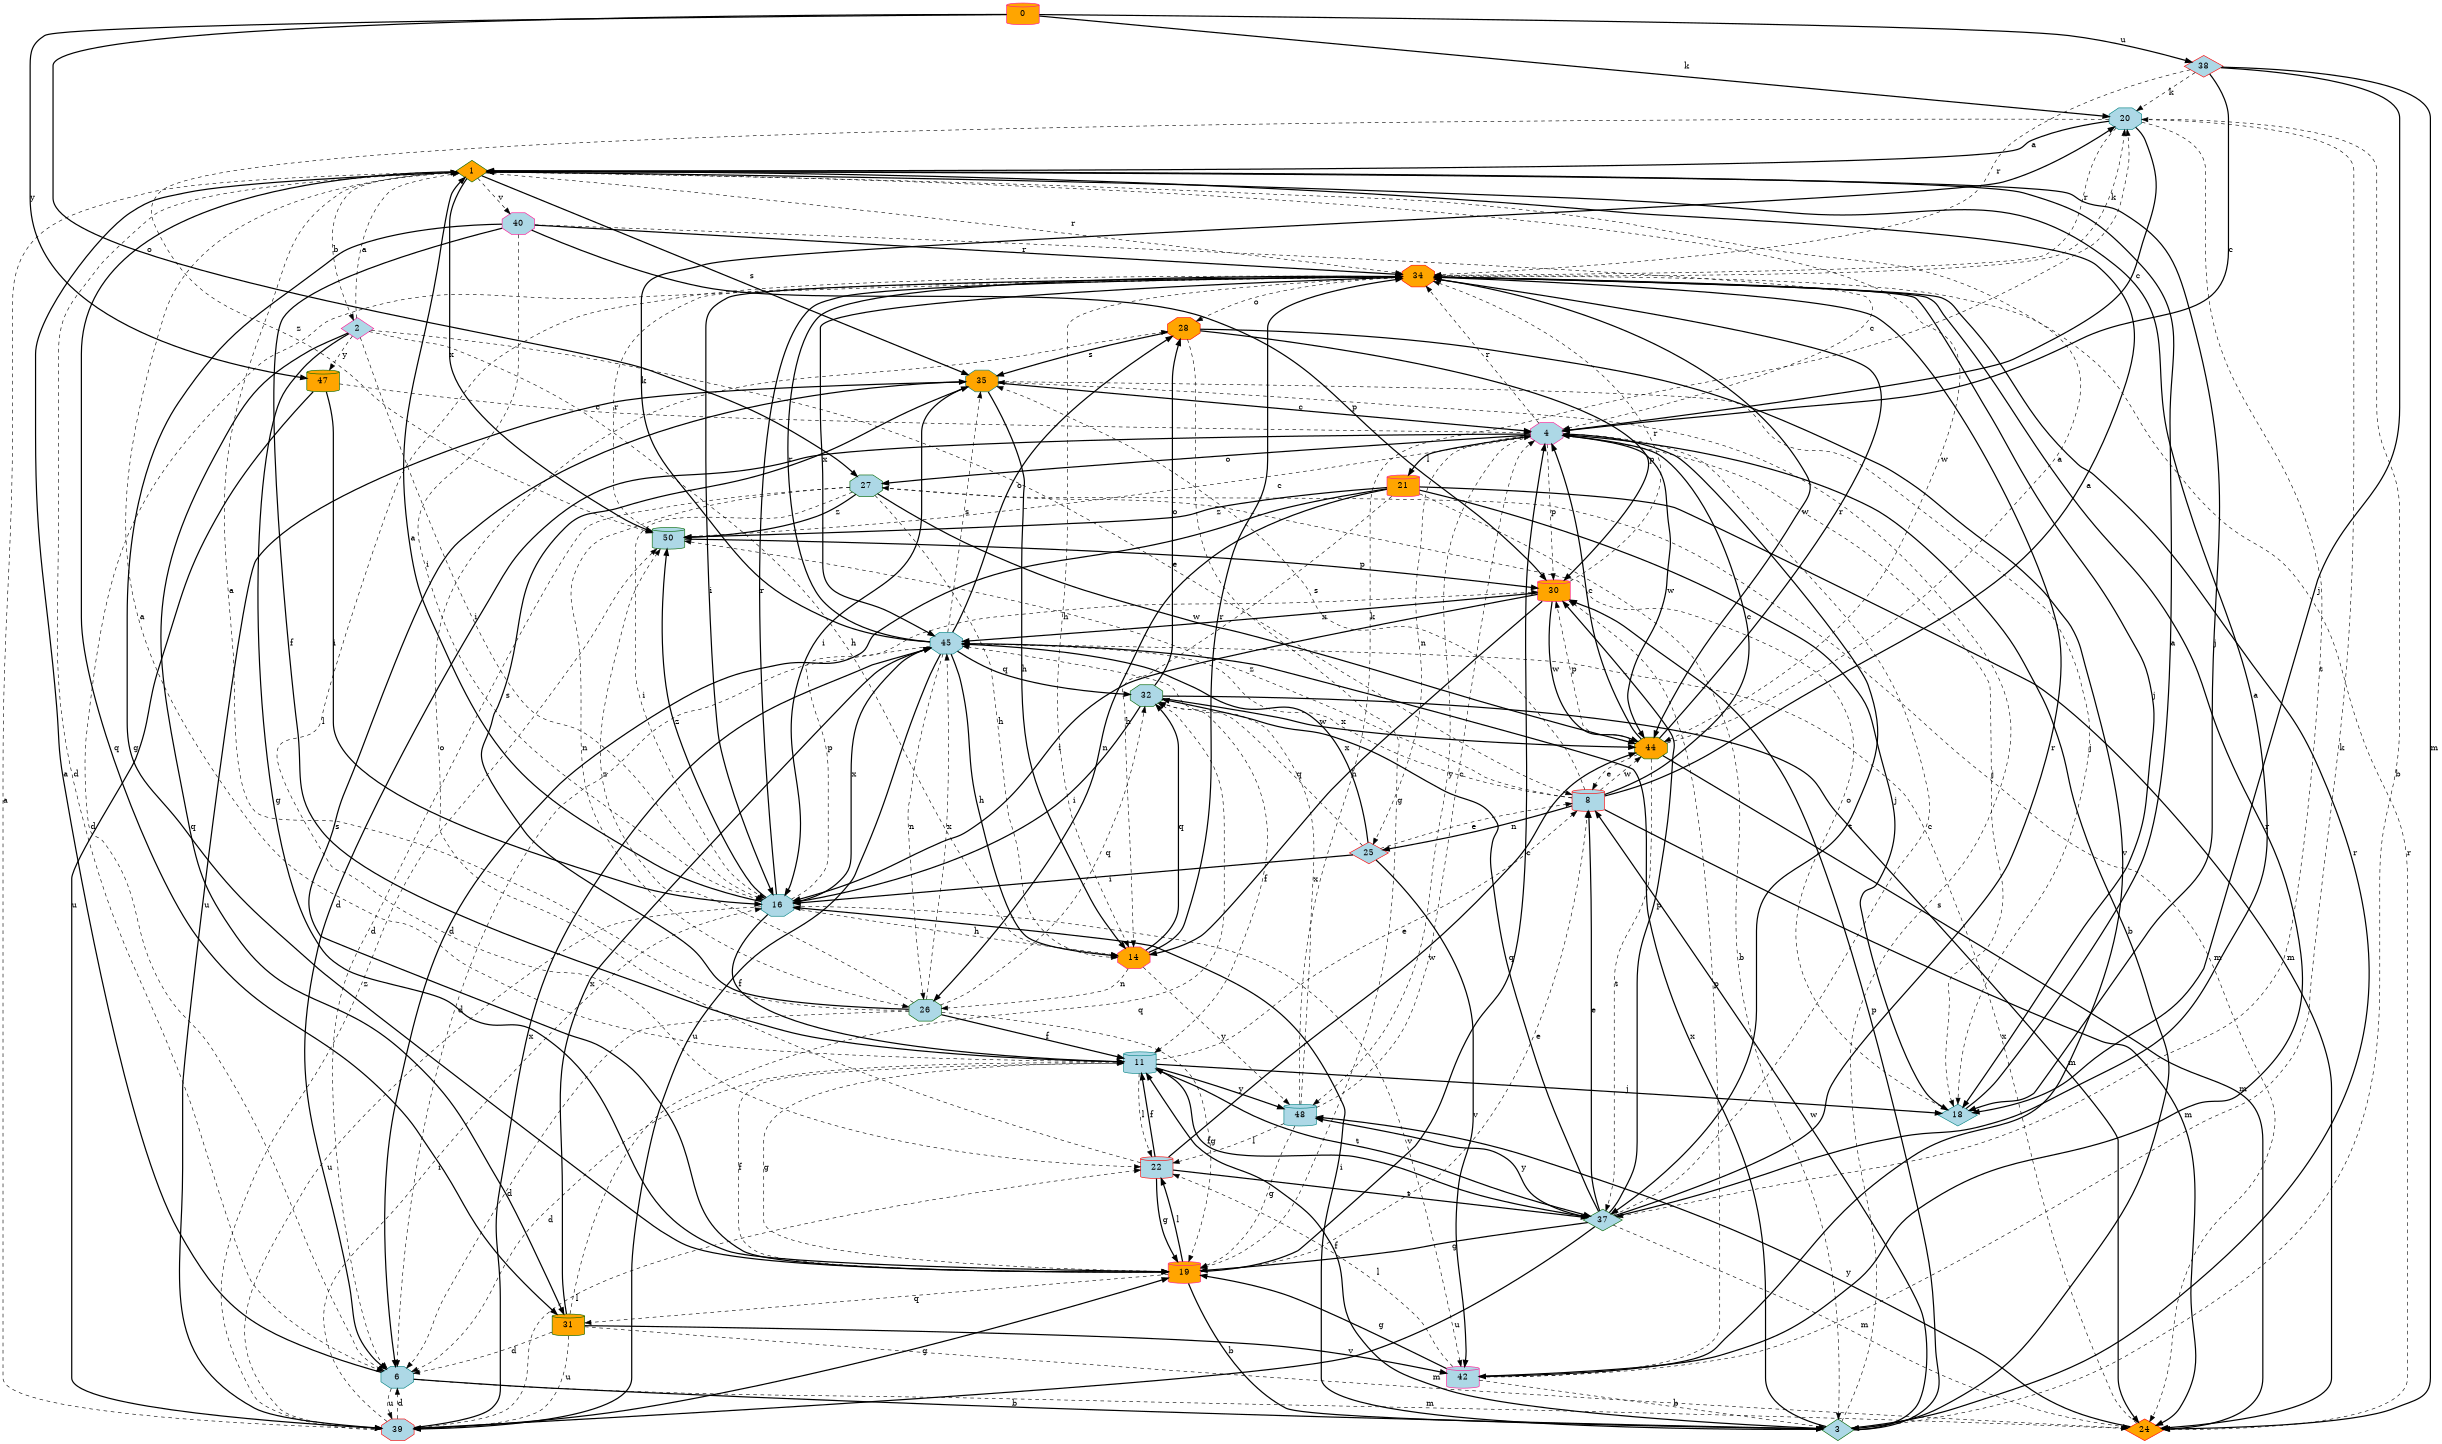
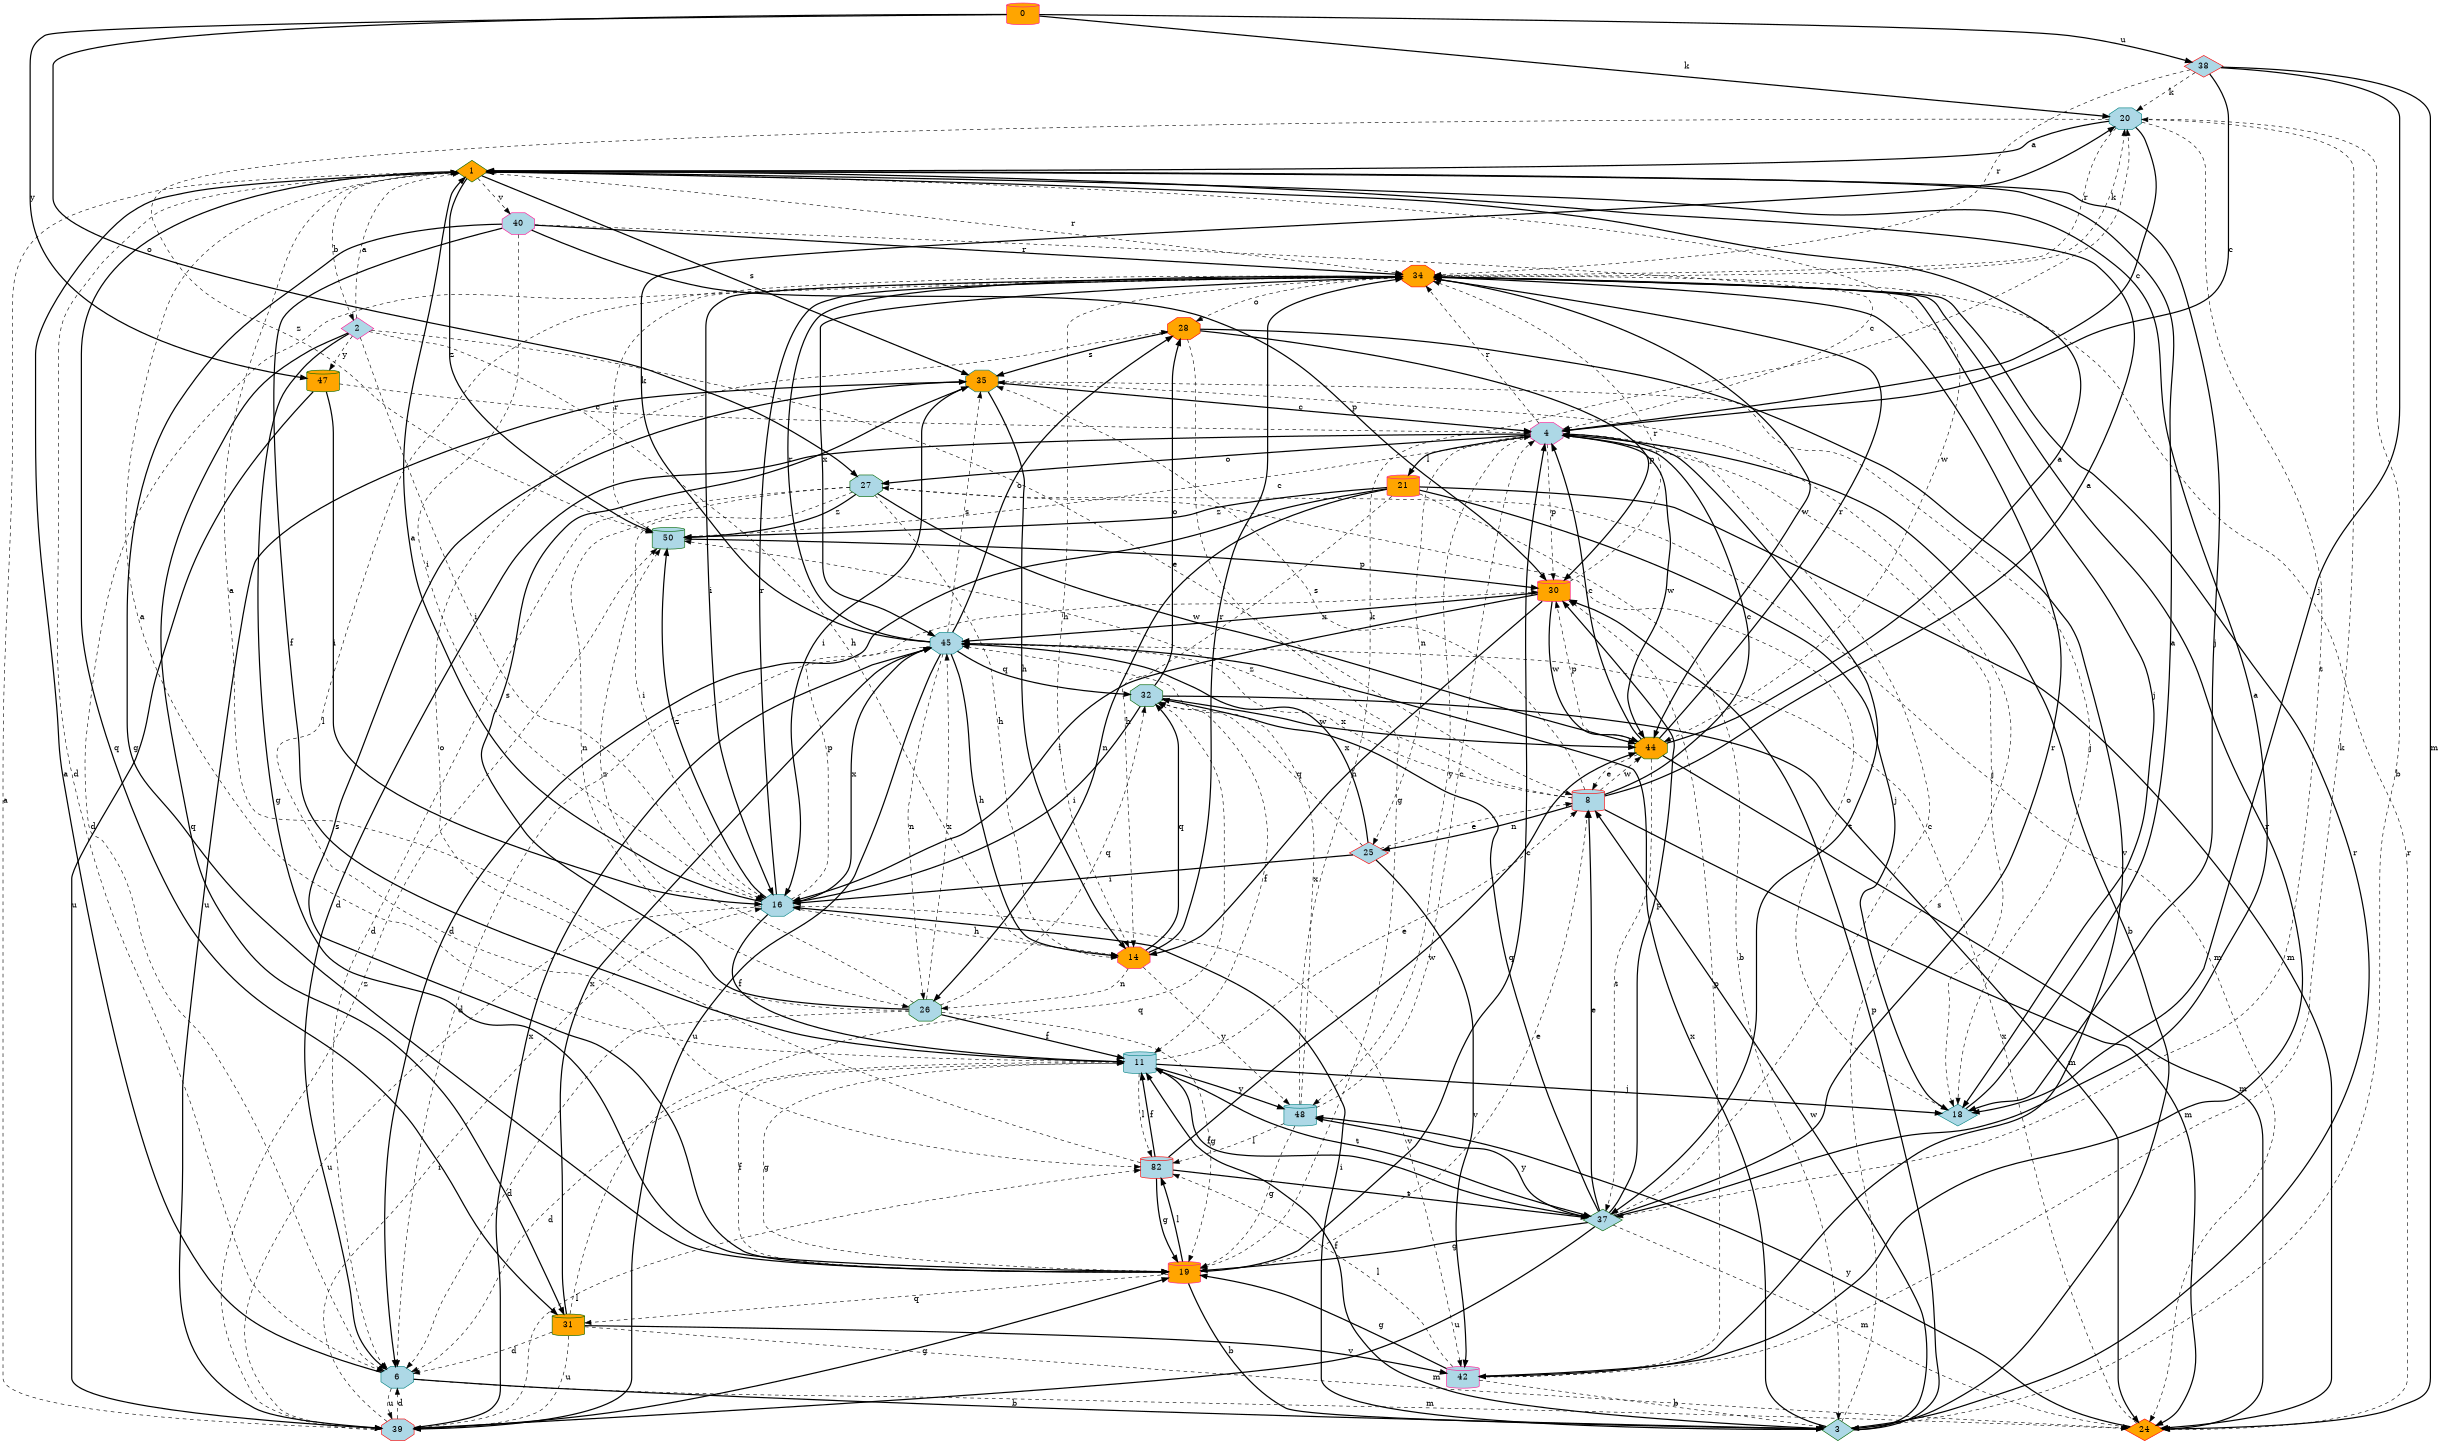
(1596, 219) -> (1596, 219)
(452, 355) -> (452, 355)
(1157, 1168) -> (1157, 1168)
